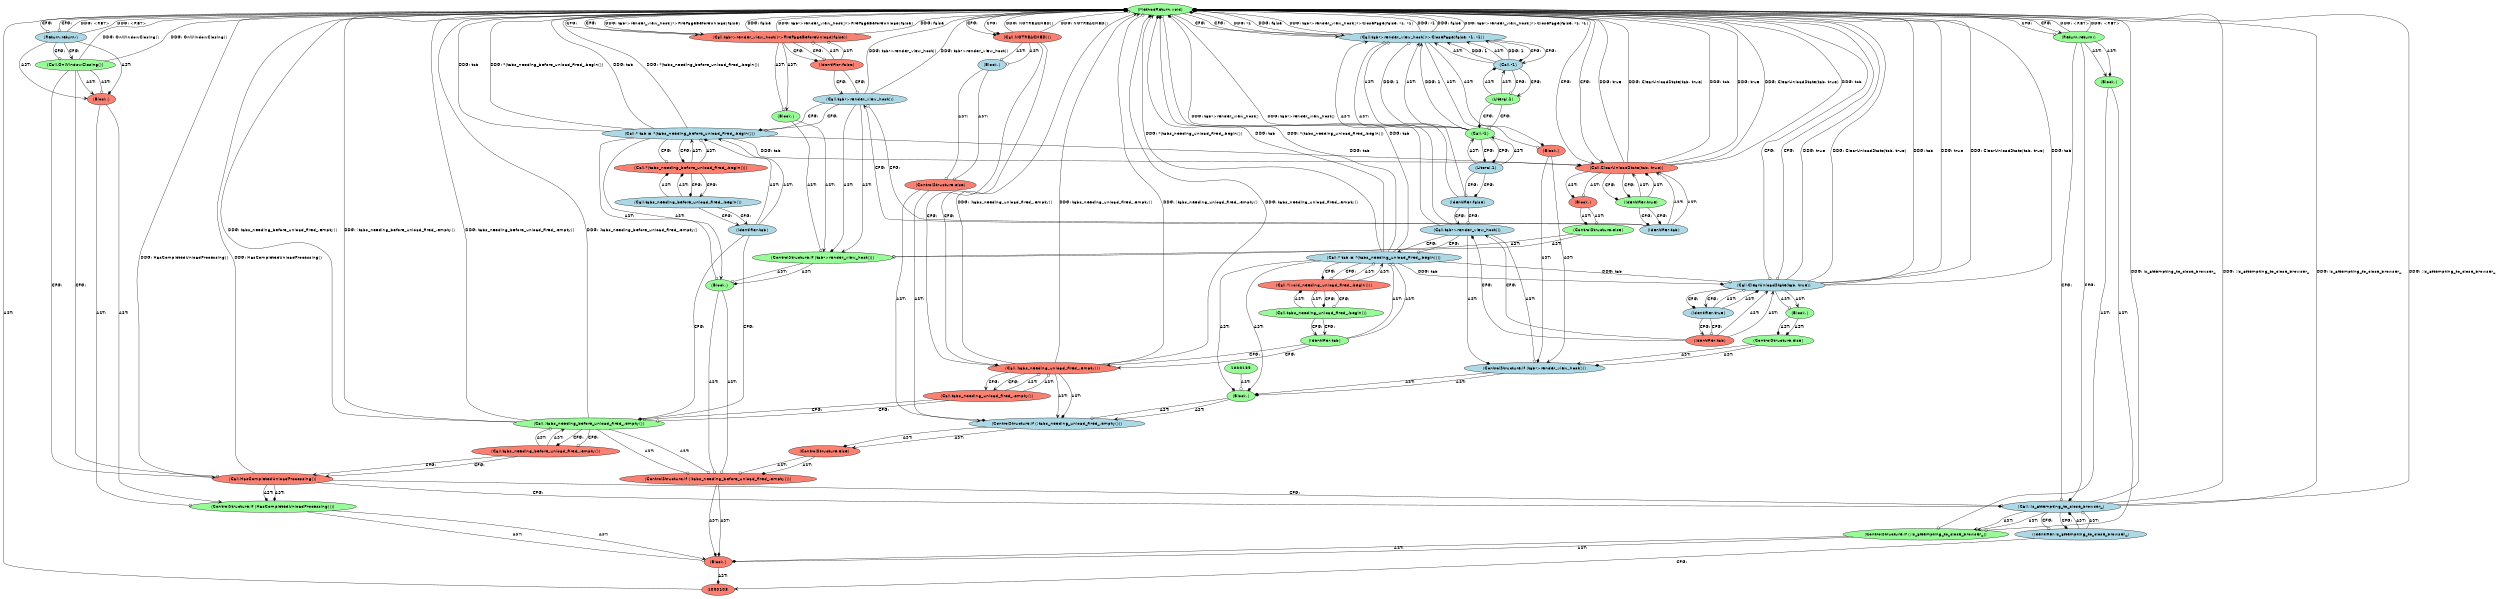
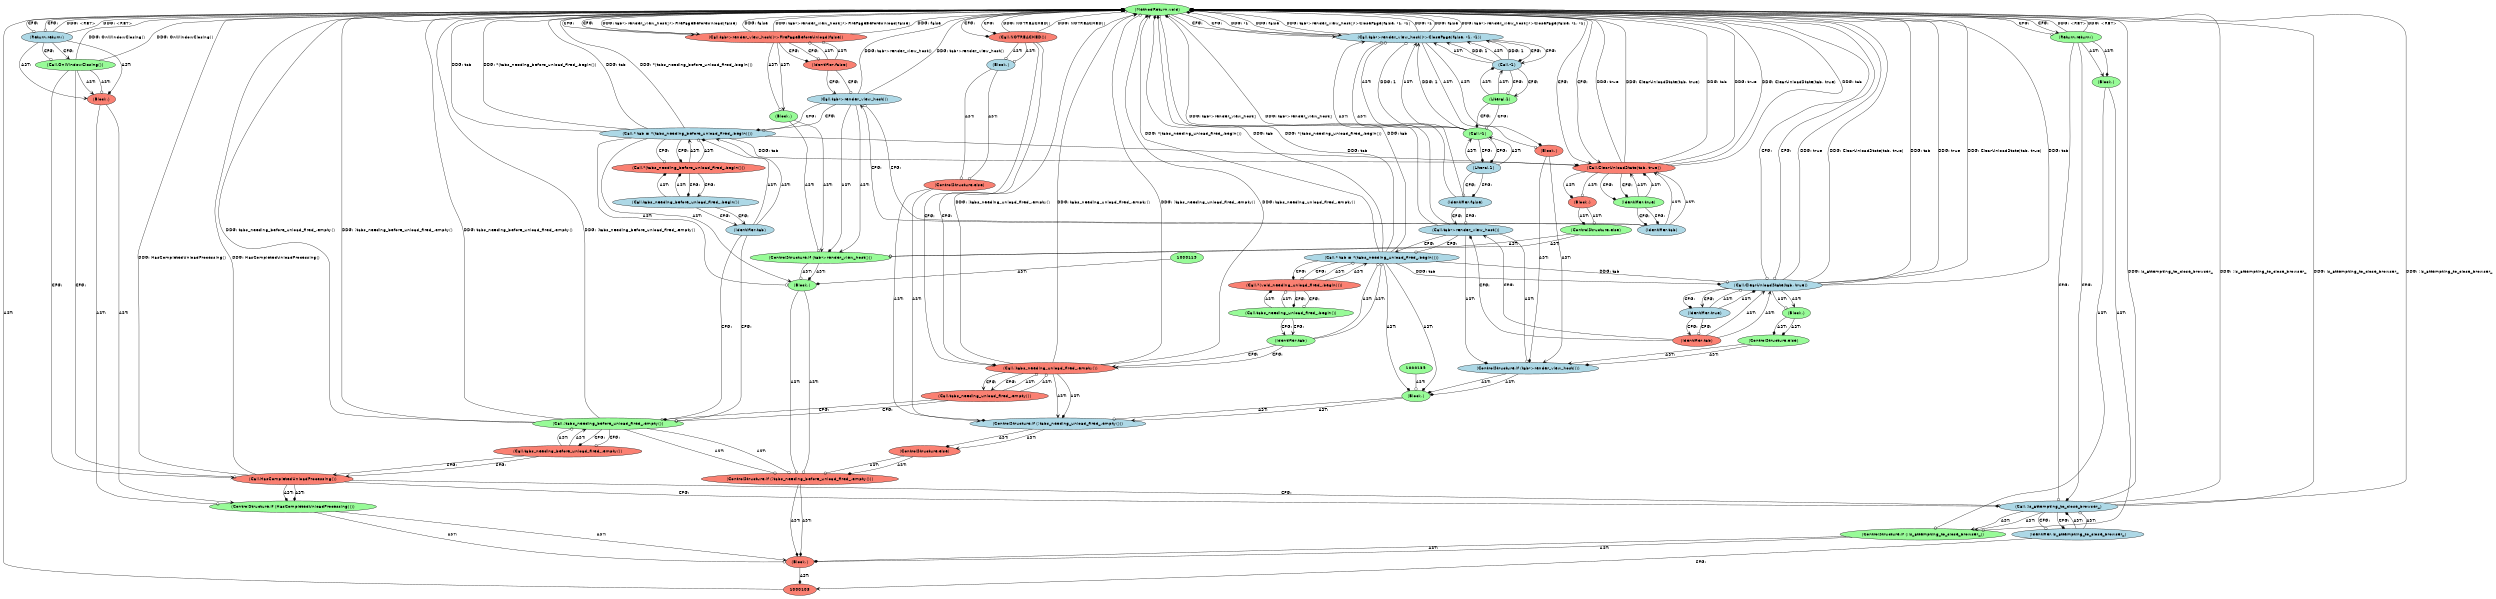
none -> (1187, 258)
